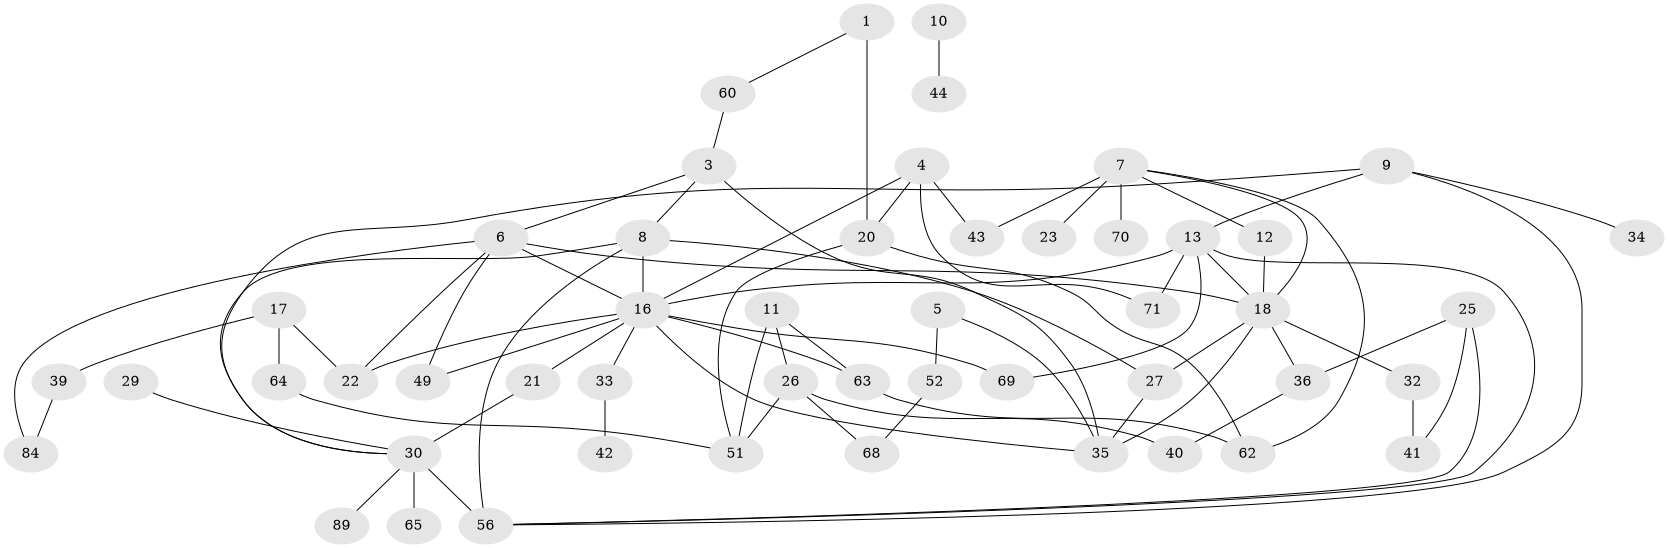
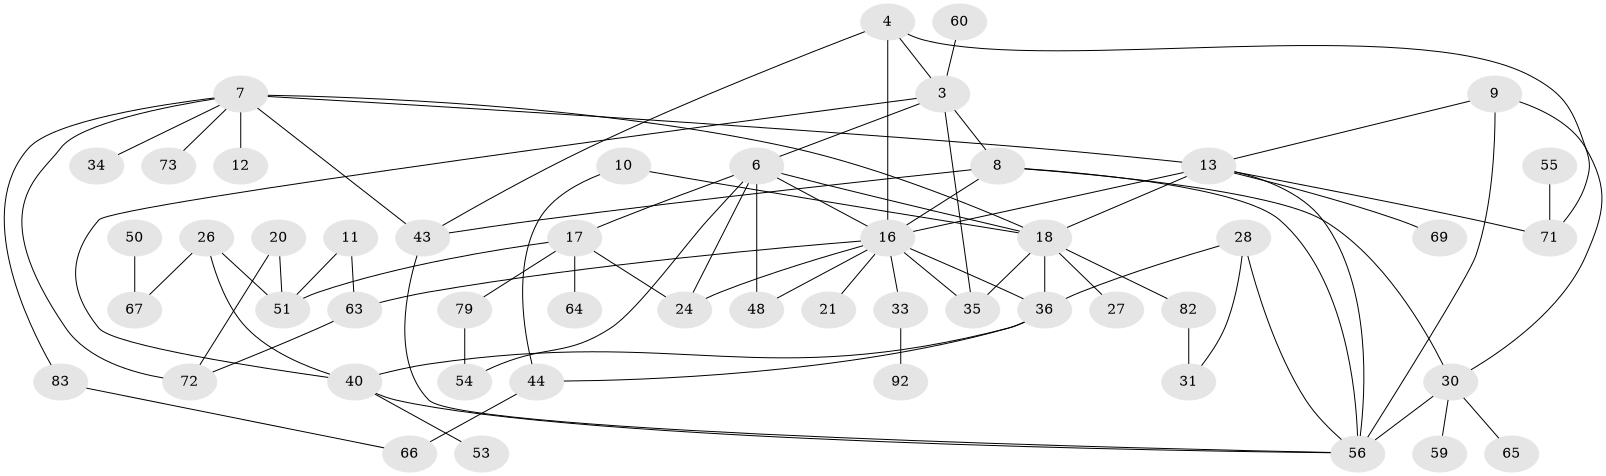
(867, 22) -> none
none -> (771, 128)
none -> (1550, 166)
none -> (331, 179)
none -> (679, 196)
(1515, 196) -> (169, 130)
(894, 202) -> (915, 58)
(1049, 238) -> (61, 382)
(1121, 238) -> (169, 166)
(791, 253) -> (710, 199)
(1264, 274) -> (843, 204)
(938, 310) -> none
(1468, 310) -> (1244, 238)
(829, 339) -> (961, 271)
(780, 342) -> none
none -> (796, 367)
(59, 382) -> (465, 310)
(131, 382) -> none
(351, 382) -> (685, 310)
(423, 382) -> (757, 310)
(935, 382) -> (135, 238)
(1413, 382) -> (1189, 310)
(1131, 414) -> none
(474, 418) -> none
(504, 426) -> (424, 264)
none -> (803, 436)
none -> (852, 440)
(31, 454) -> (465, 382)
none -> (410, 454)
none -> (482, 454)
(605, 454) -> (901, 382)
(872, 454) -> (135, 310)
(1248, 454) -> (190, 382)
(1413, 454) -> (1189, 382)
(342, 526) -> (1440, 454)
